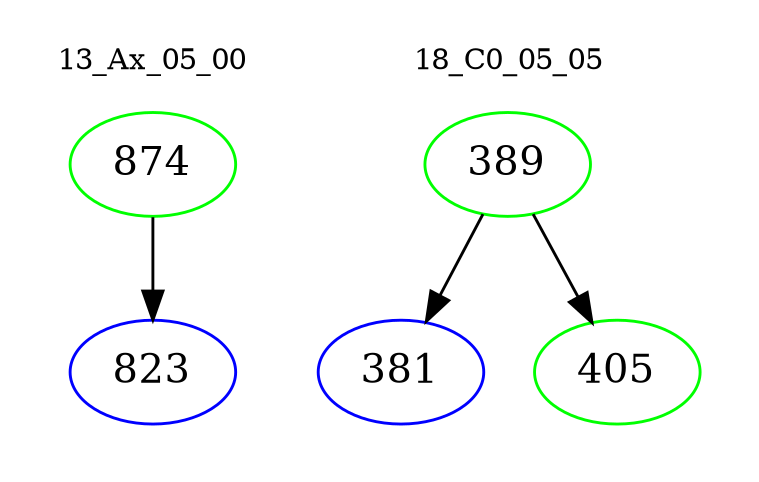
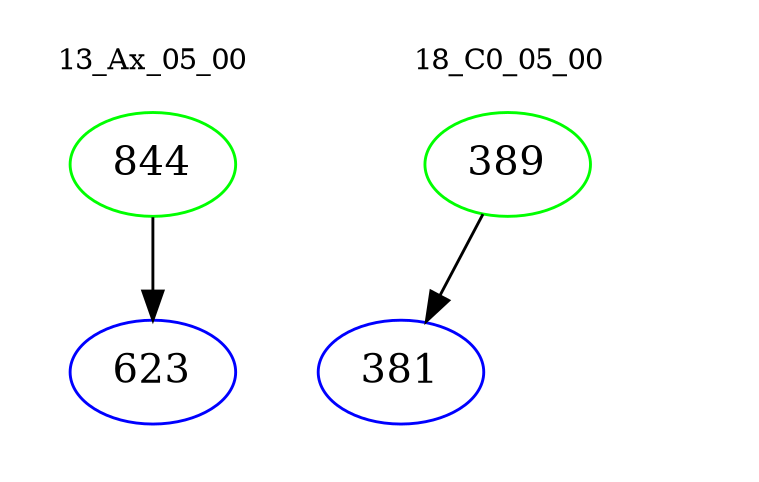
(509, 62) -> (509, 62)
(153, 164) -> (153, 164)
(153, 372) -> (153, 372)
(617, 372) -> none
